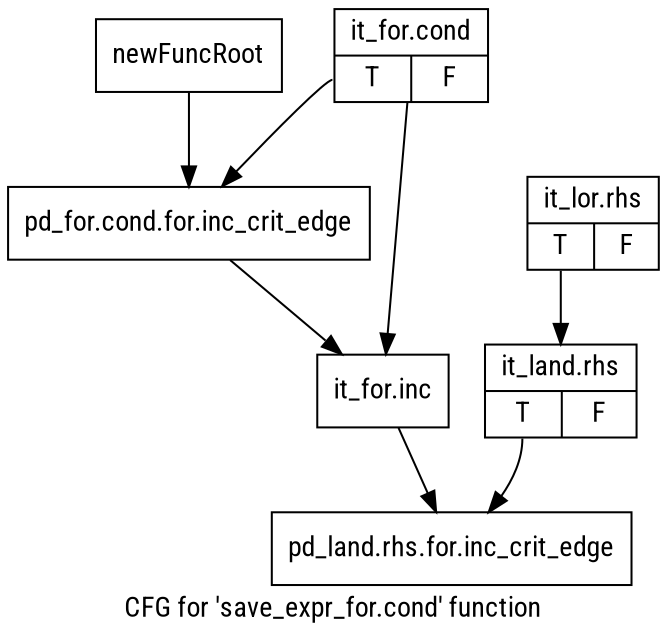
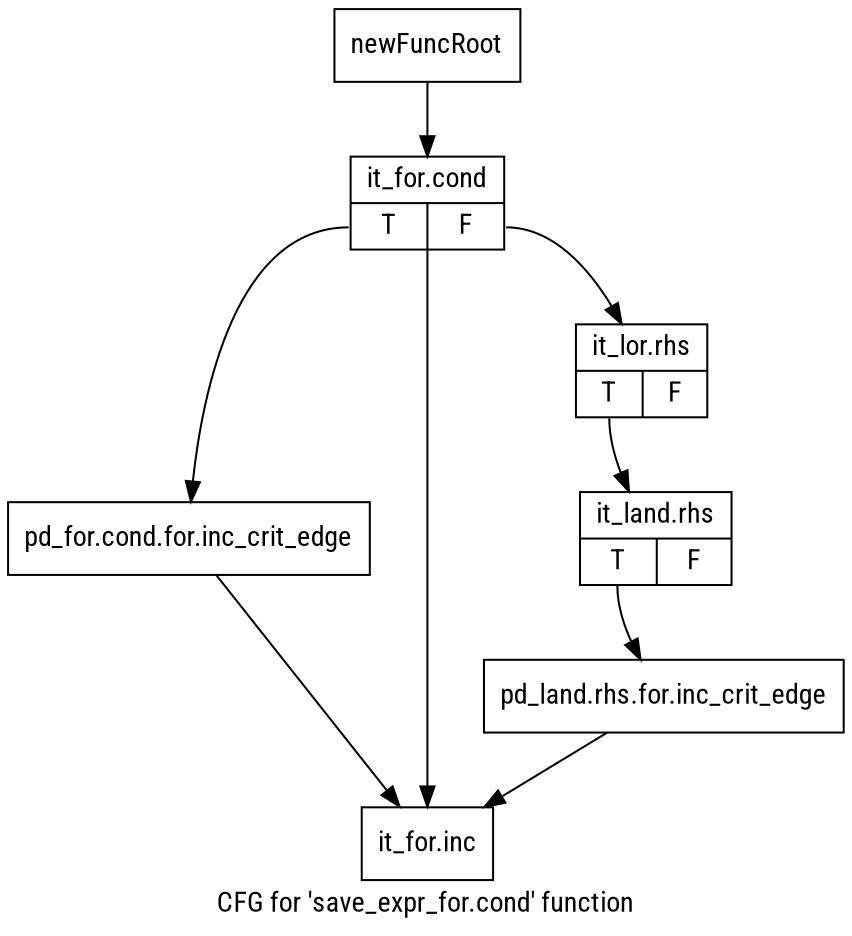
(189, 129) -> (427, 109)
none -> (568, 253)
(413, 460) -> (555, 764)
